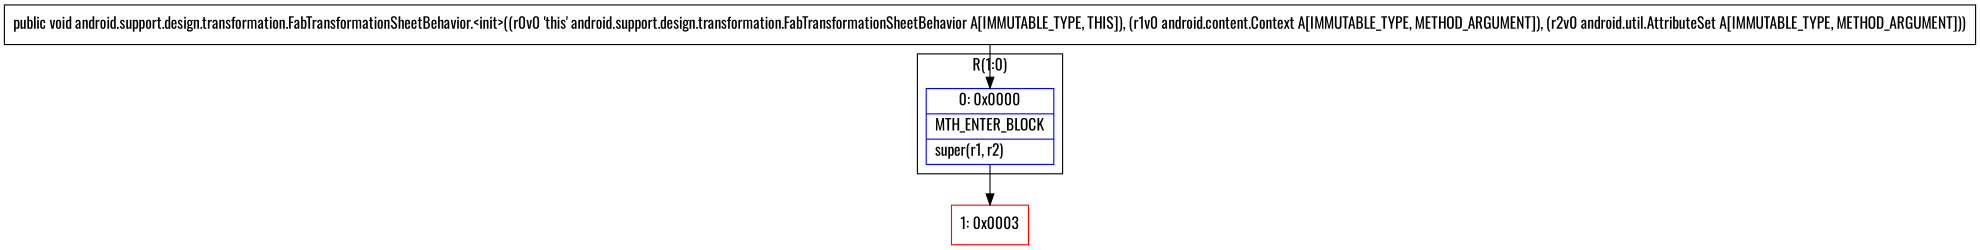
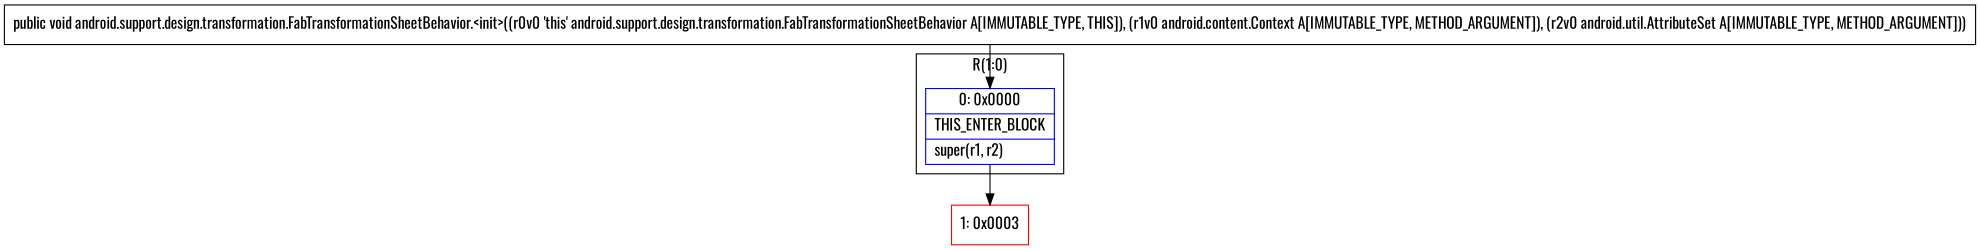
(990, 126) -> (990, 126)
